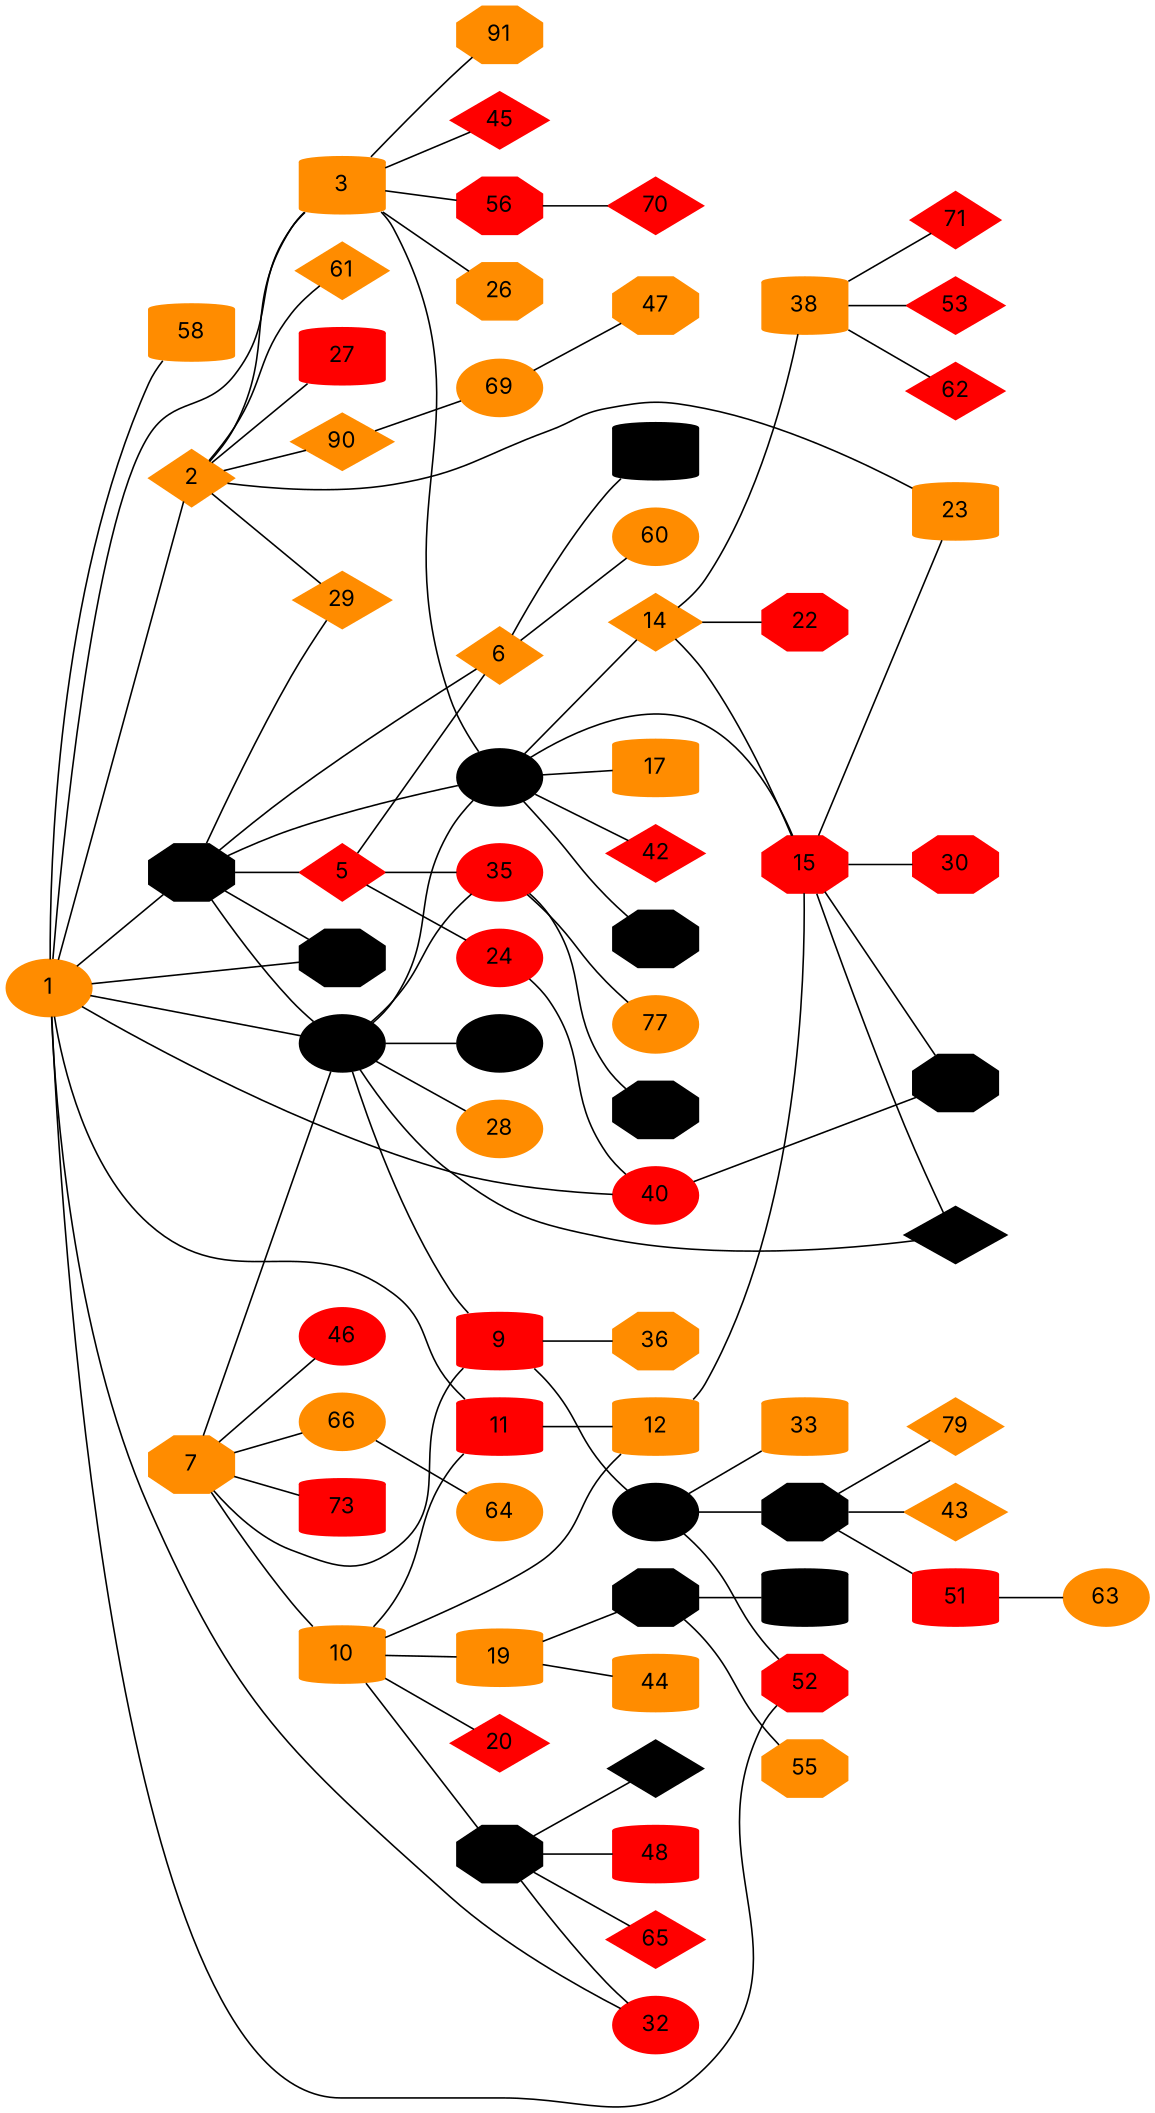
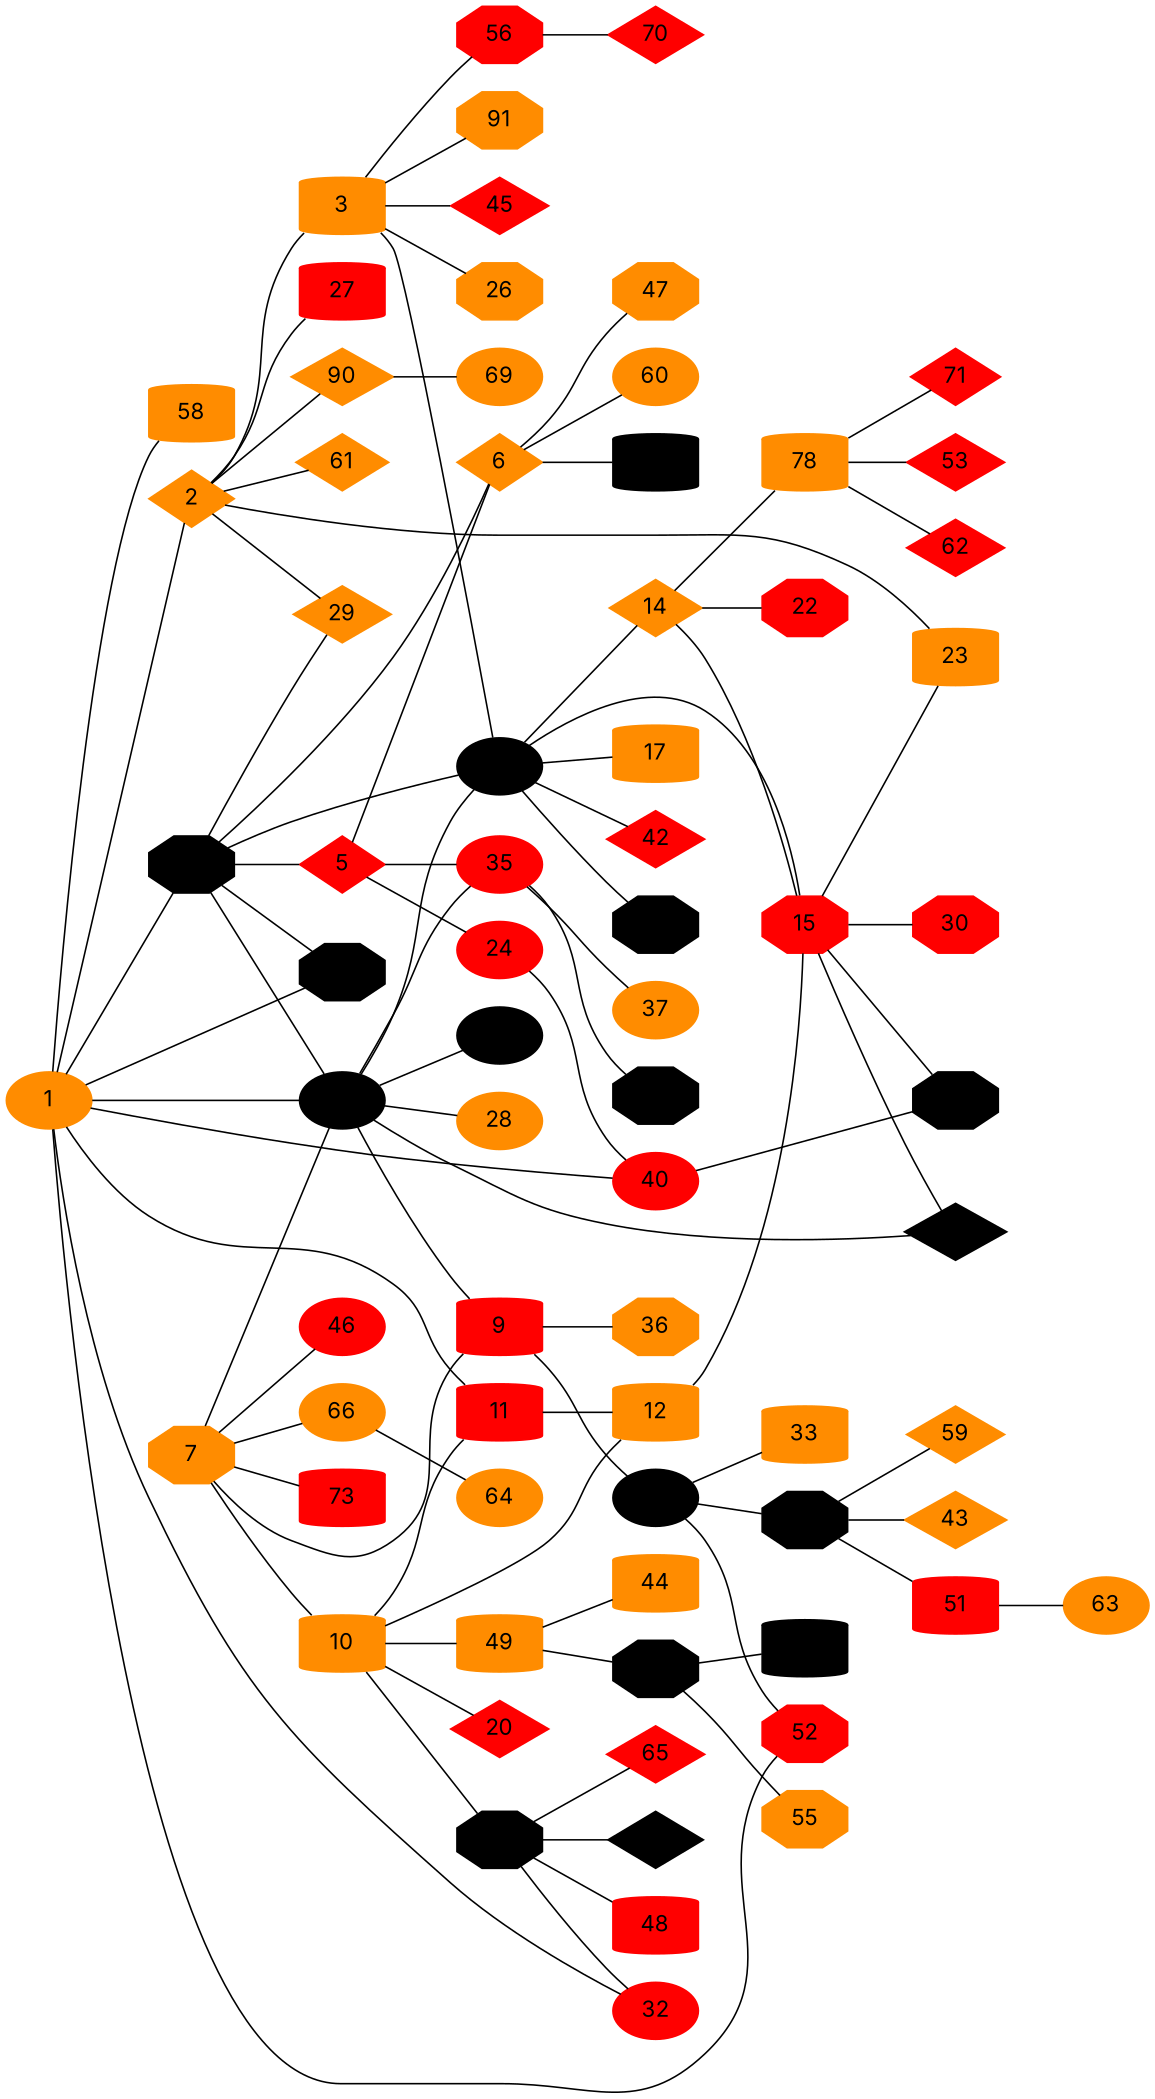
(805, 306) -> (805, 462)
(577, 347) -> (575, 381)
(109, 552) -> none
(656, 1024) -> (656, 1010)
(956, 1427) -> (956, 1435)
(500, 1658) -> (500, 1644)
